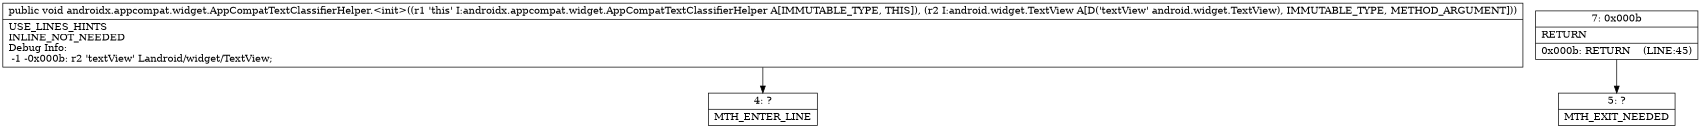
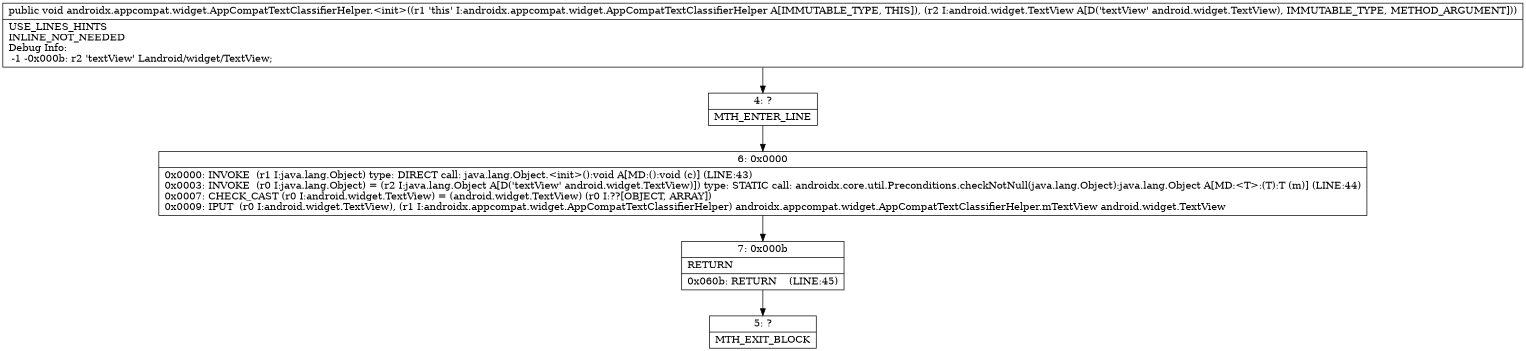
(1617, 51) -> (763, 281)
(1617, 117) -> (763, 340)
none -> (763, 183)
